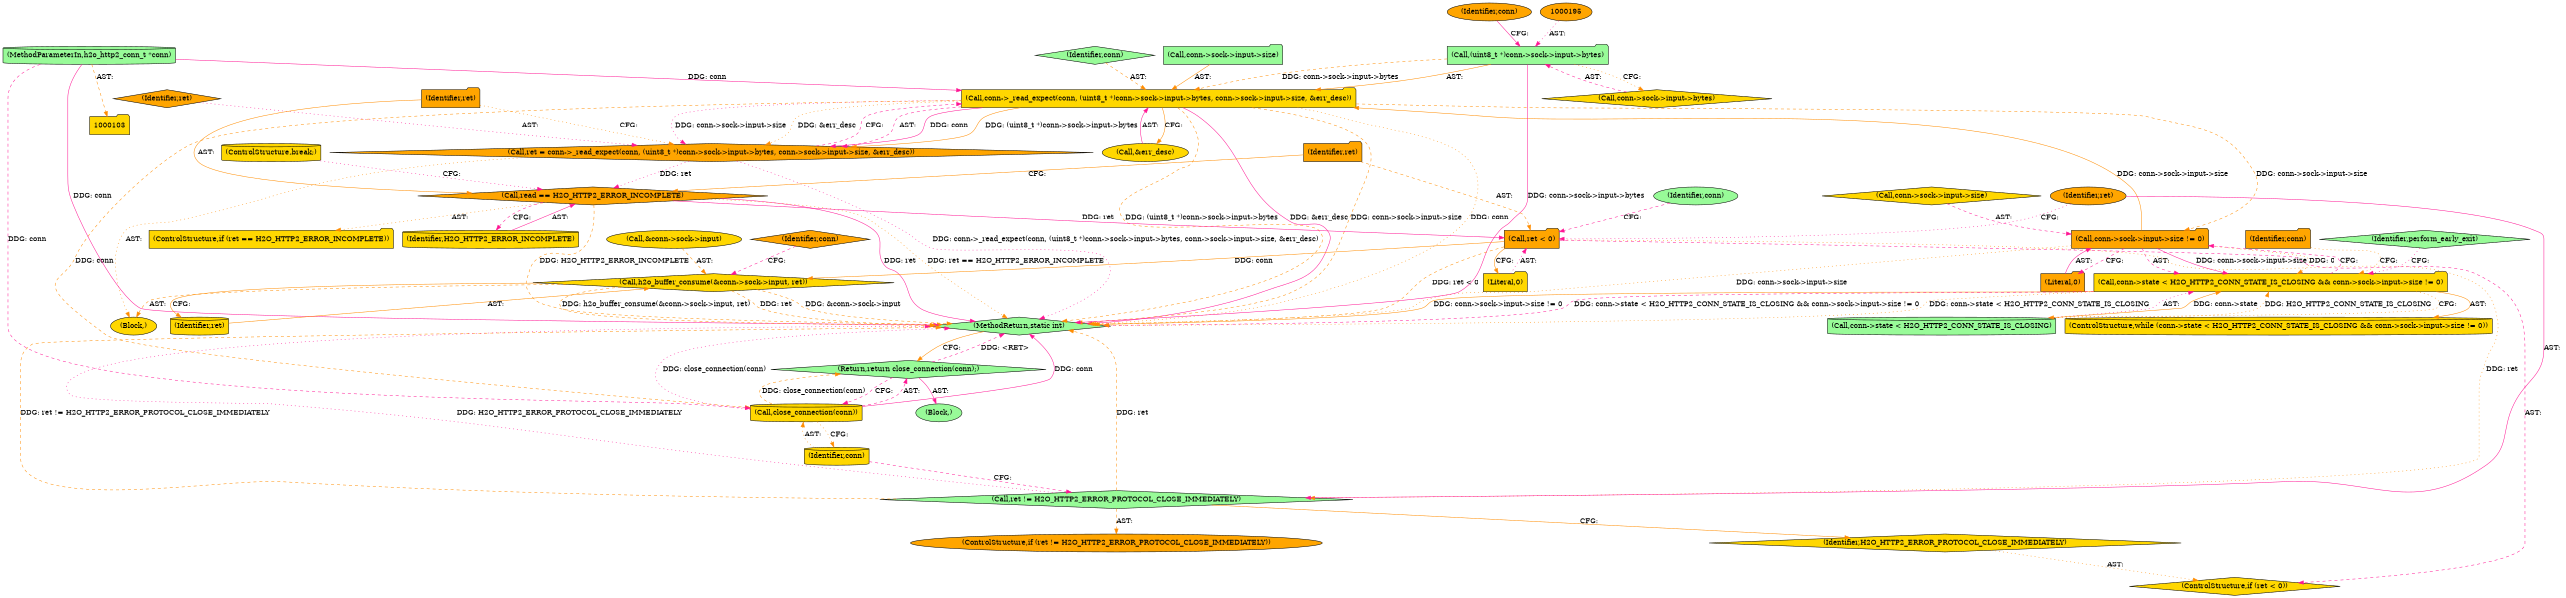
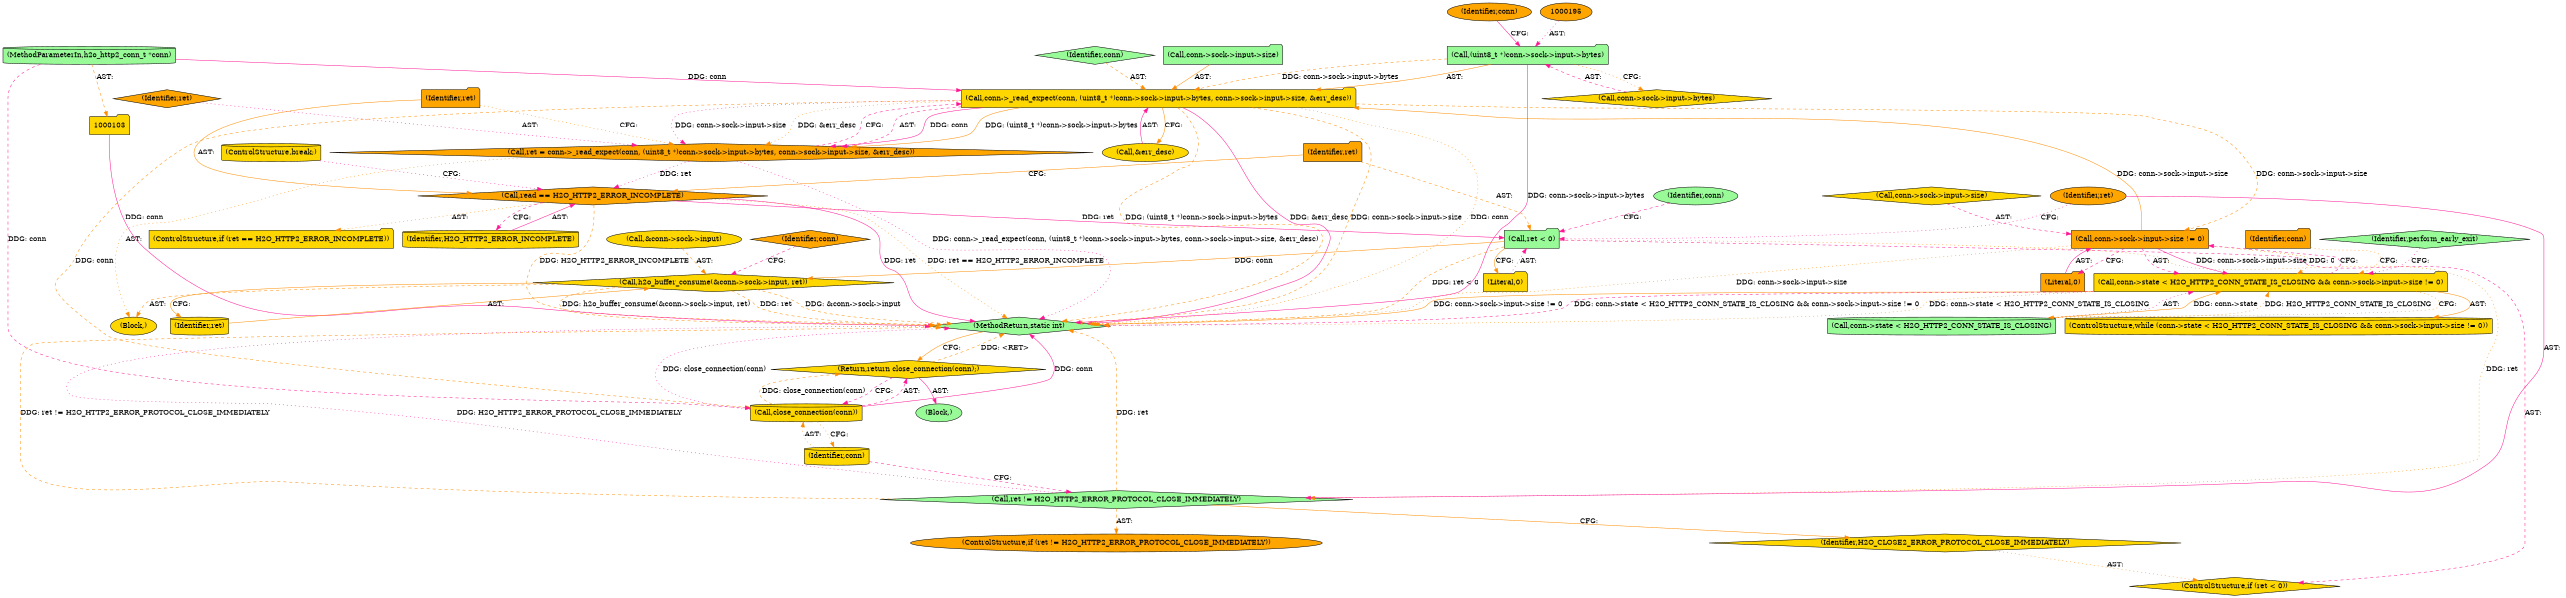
(1532, 239) -> (1532, 239)
(402, 318) -> (490, 306)
(967, 350) -> (967, 350)
(908, 369) -> (908, 369)
(1945, 543) -> (1945, 543)
